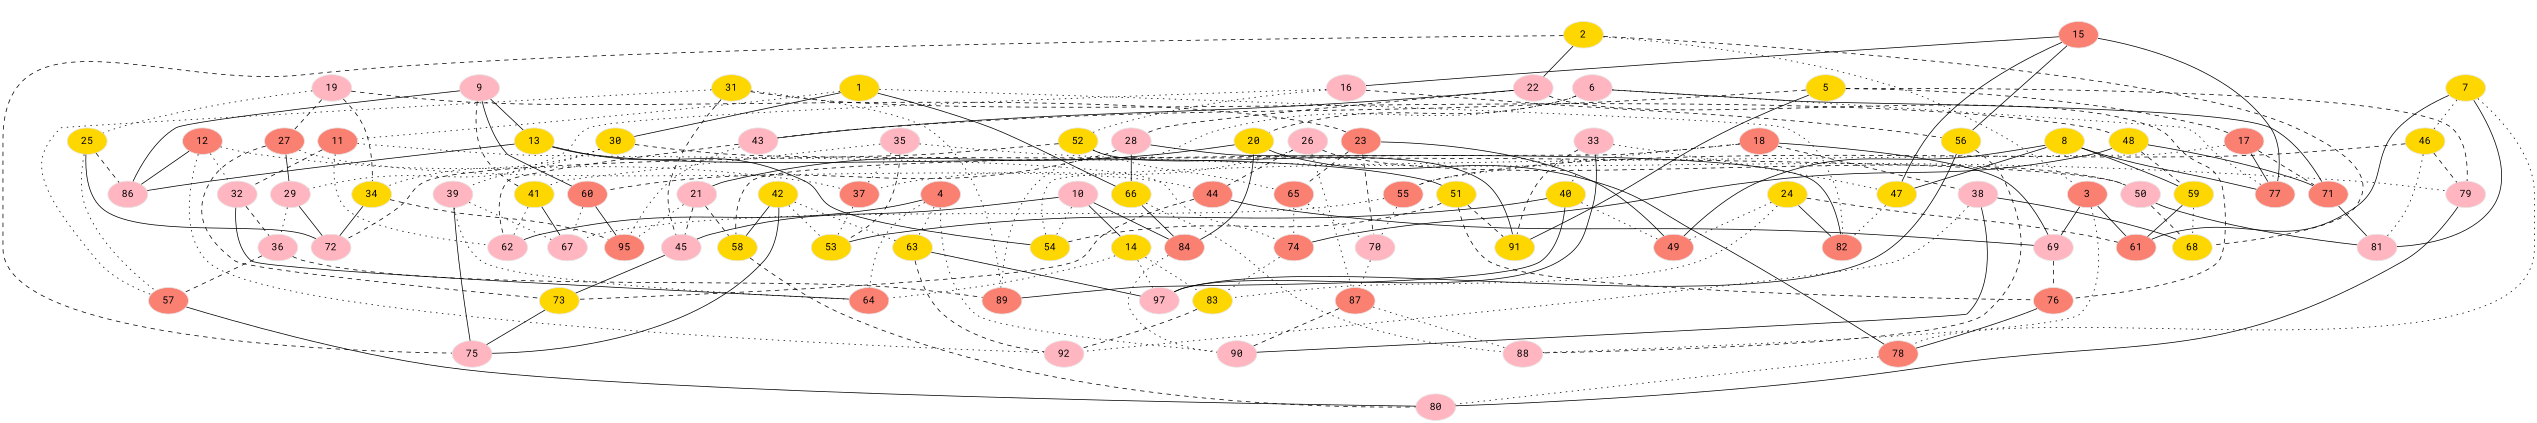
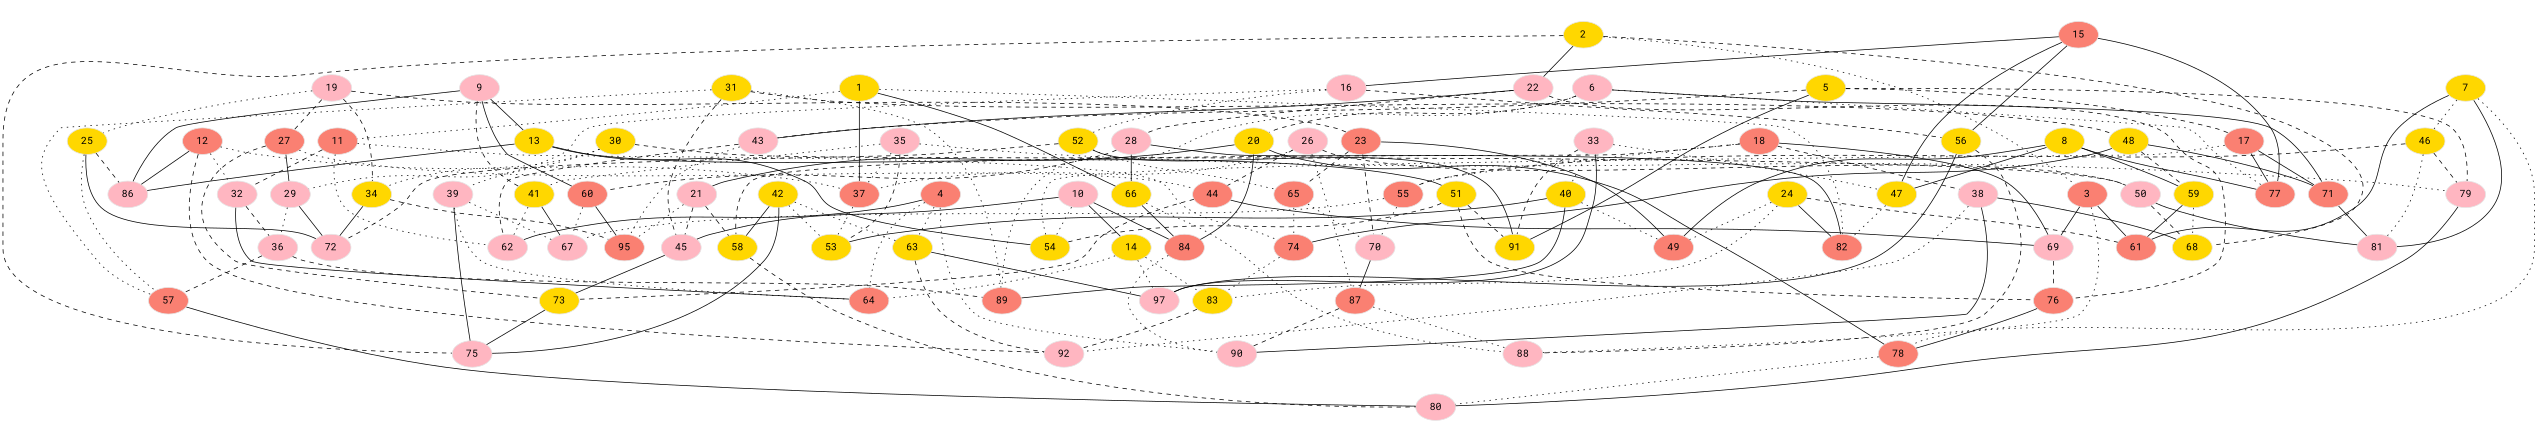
(712, 120) -> (859, 141)
(2286, 168) -> (2286, 168)
(1366, 273) -> (1366, 273)
(566, 325) -> (566, 325)
